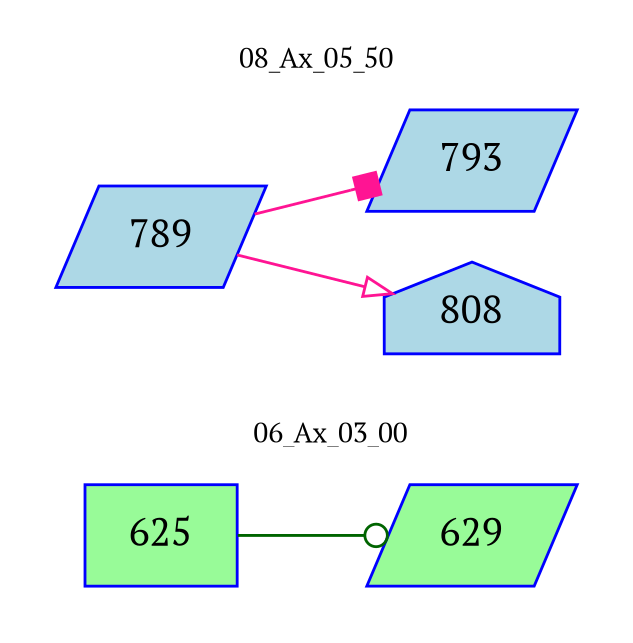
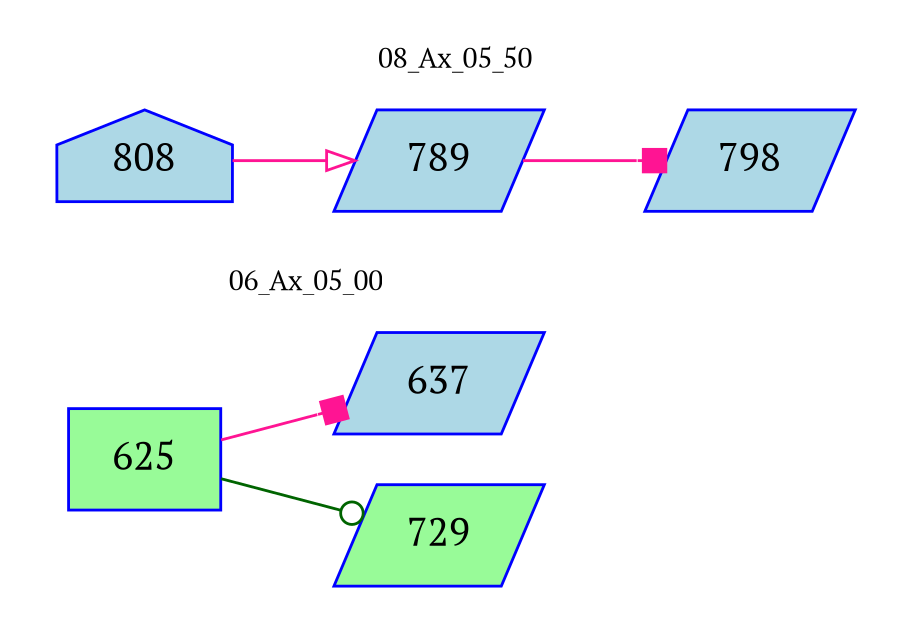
(472, 161) -> (750, 161)
(301, 271) -> (279, 161)
none -> (439, 383)
(331, 435) -> (306, 283)
(472, 535) -> (439, 535)
